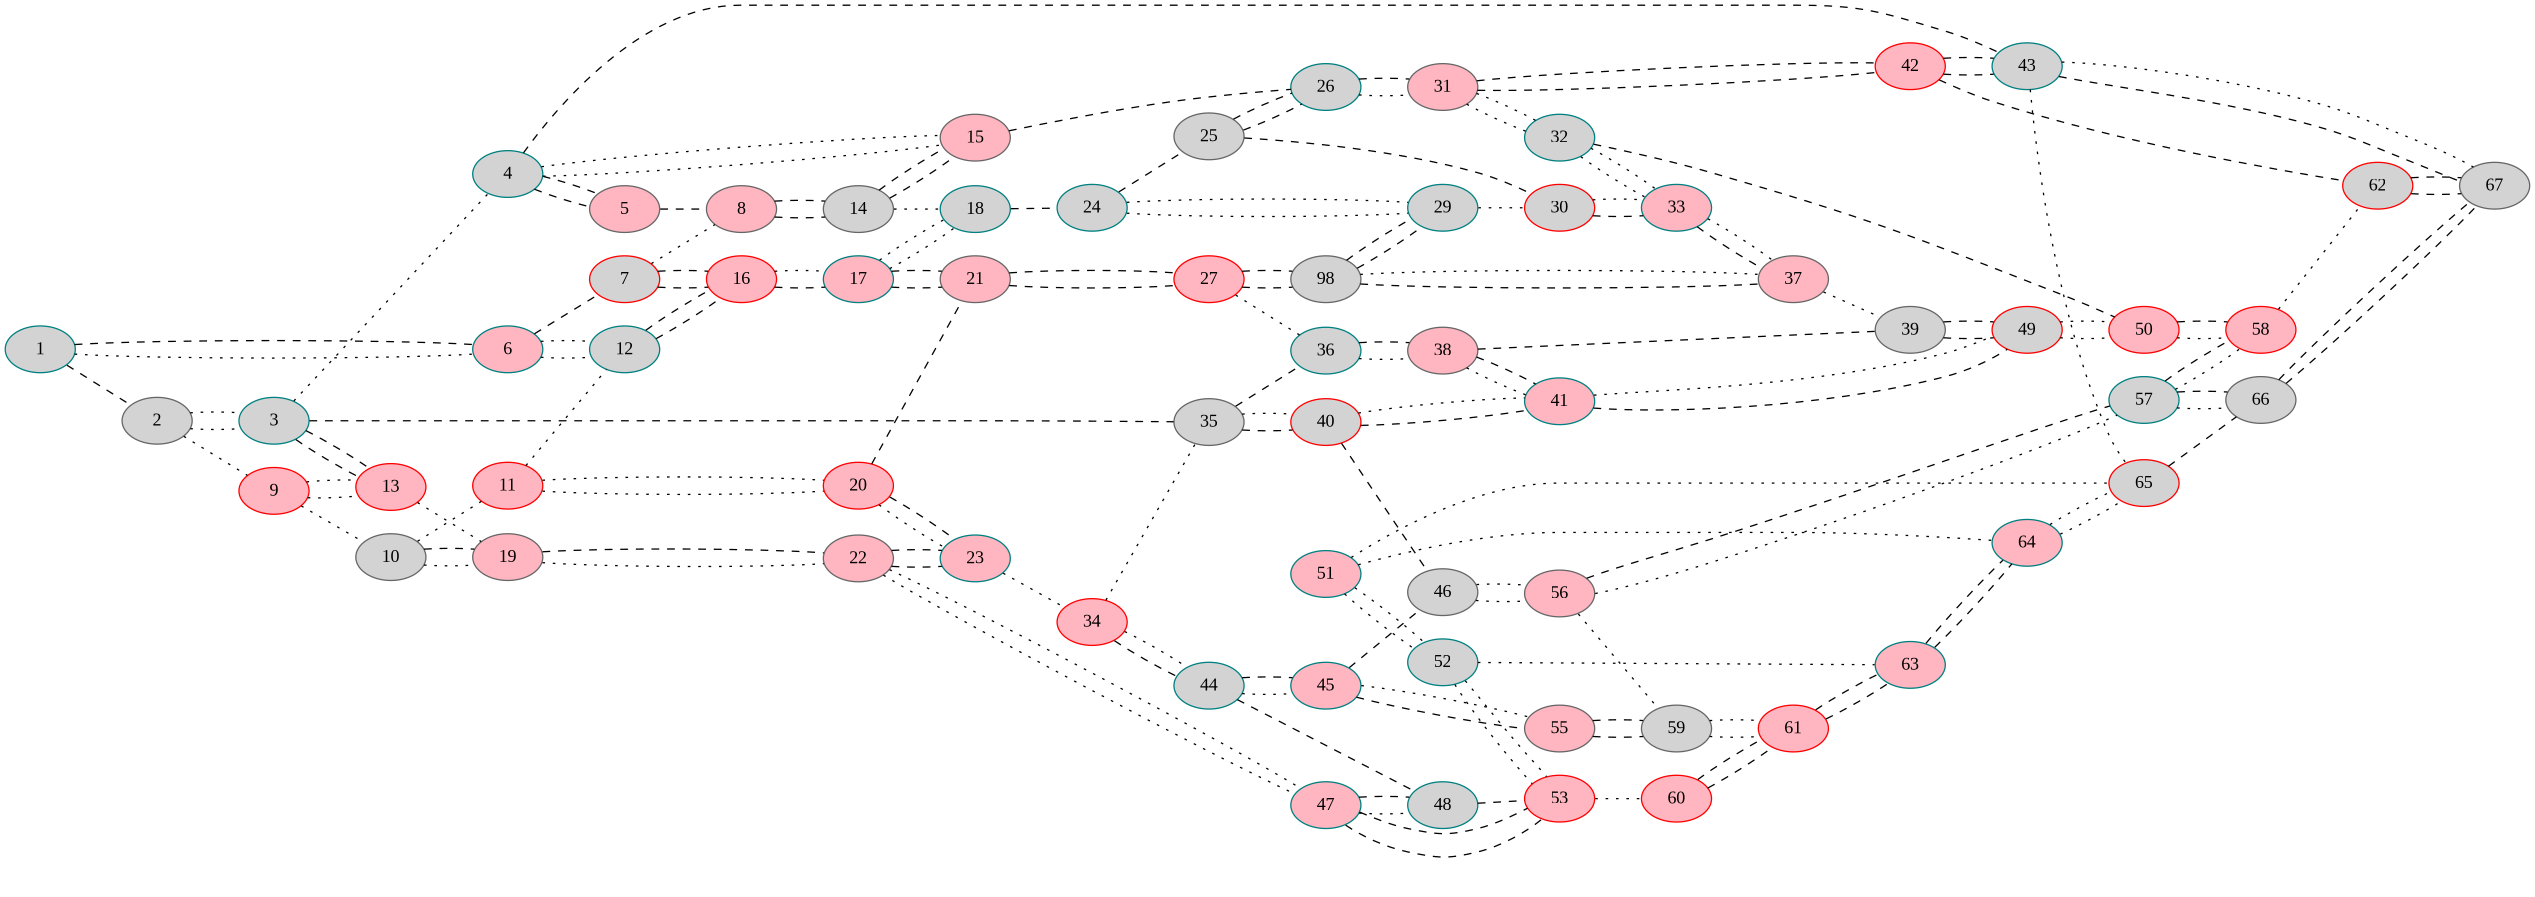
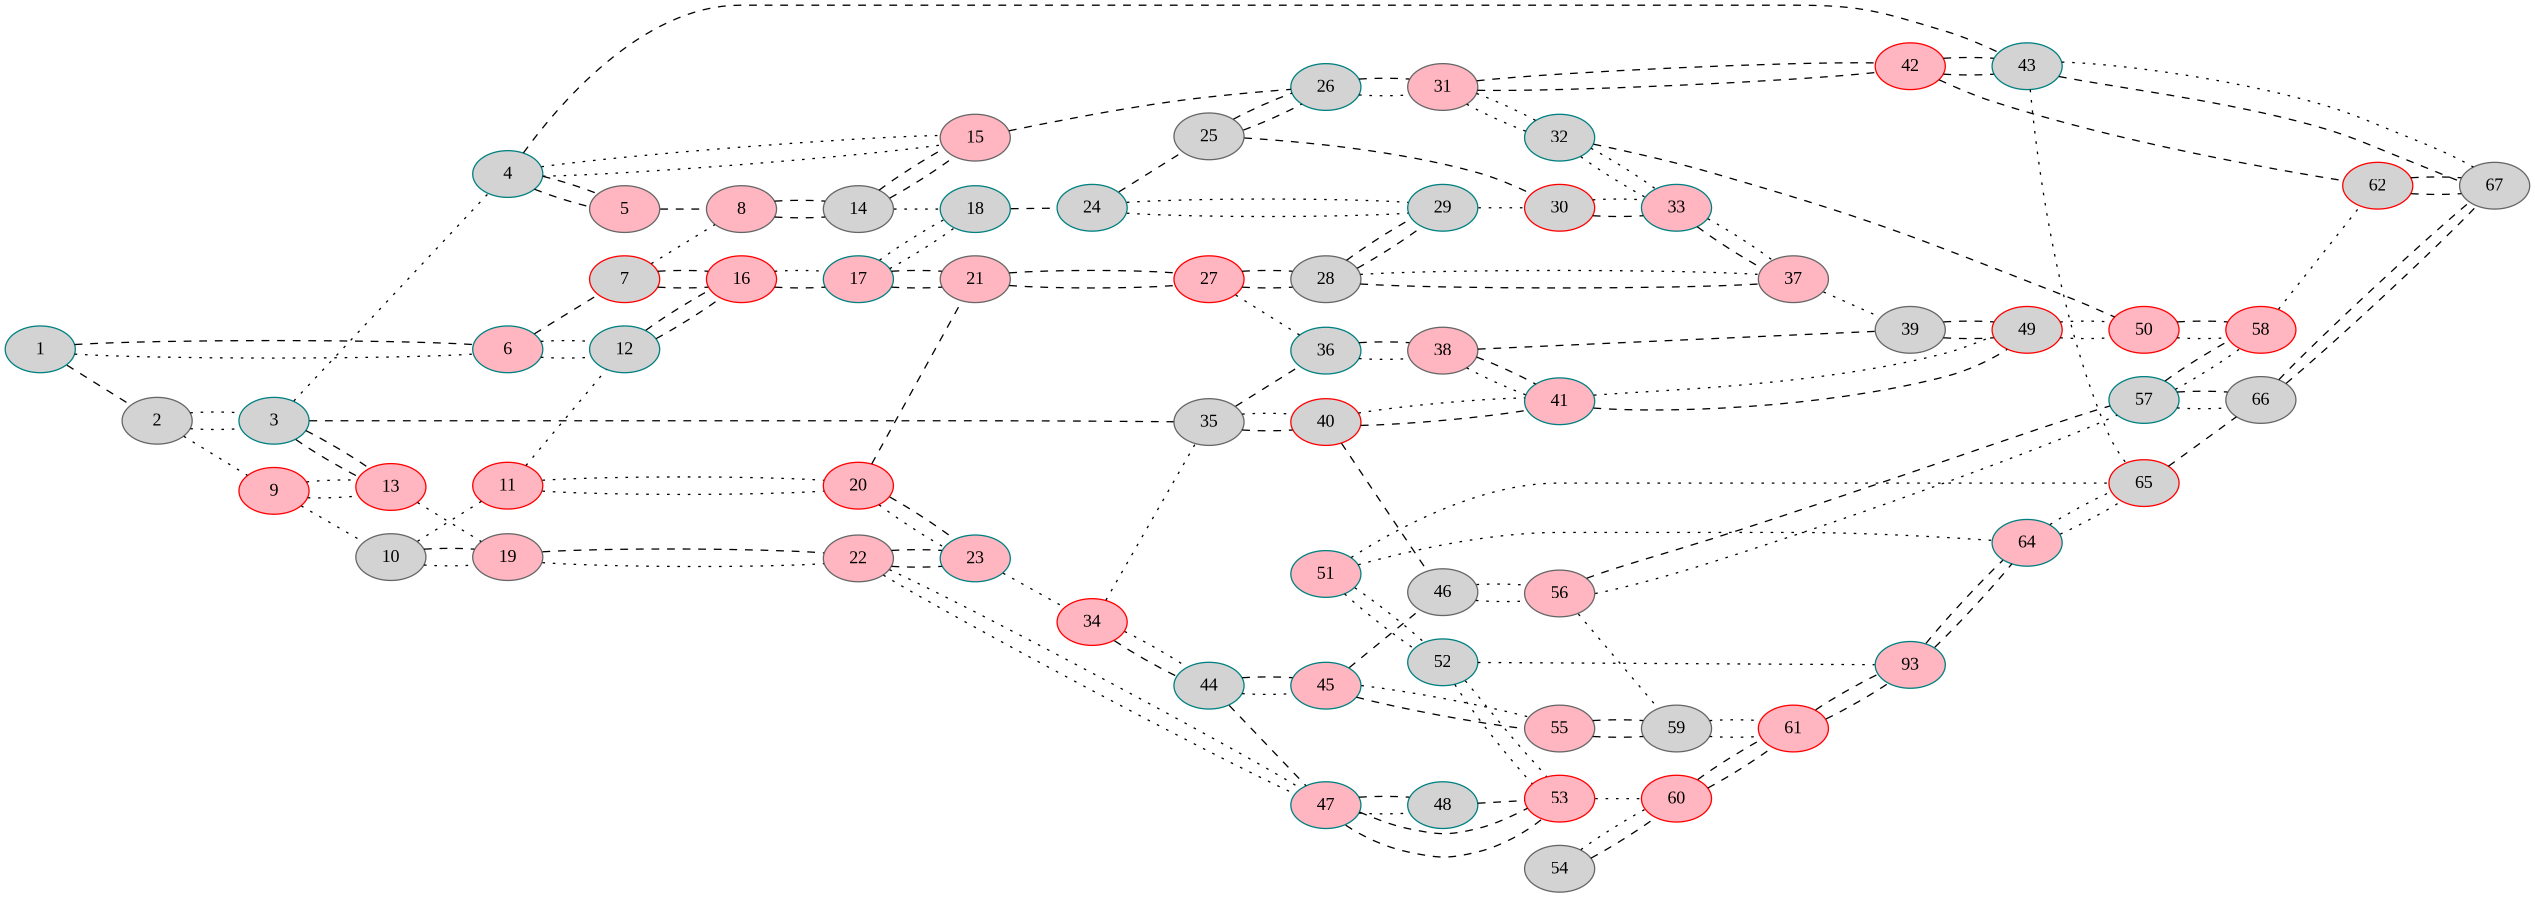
(1326, 279) -> (1326, 279)
(1910, 665) -> (1910, 665)
(1326, 745) -> (1268, 746)
none -> (1560, 869)
